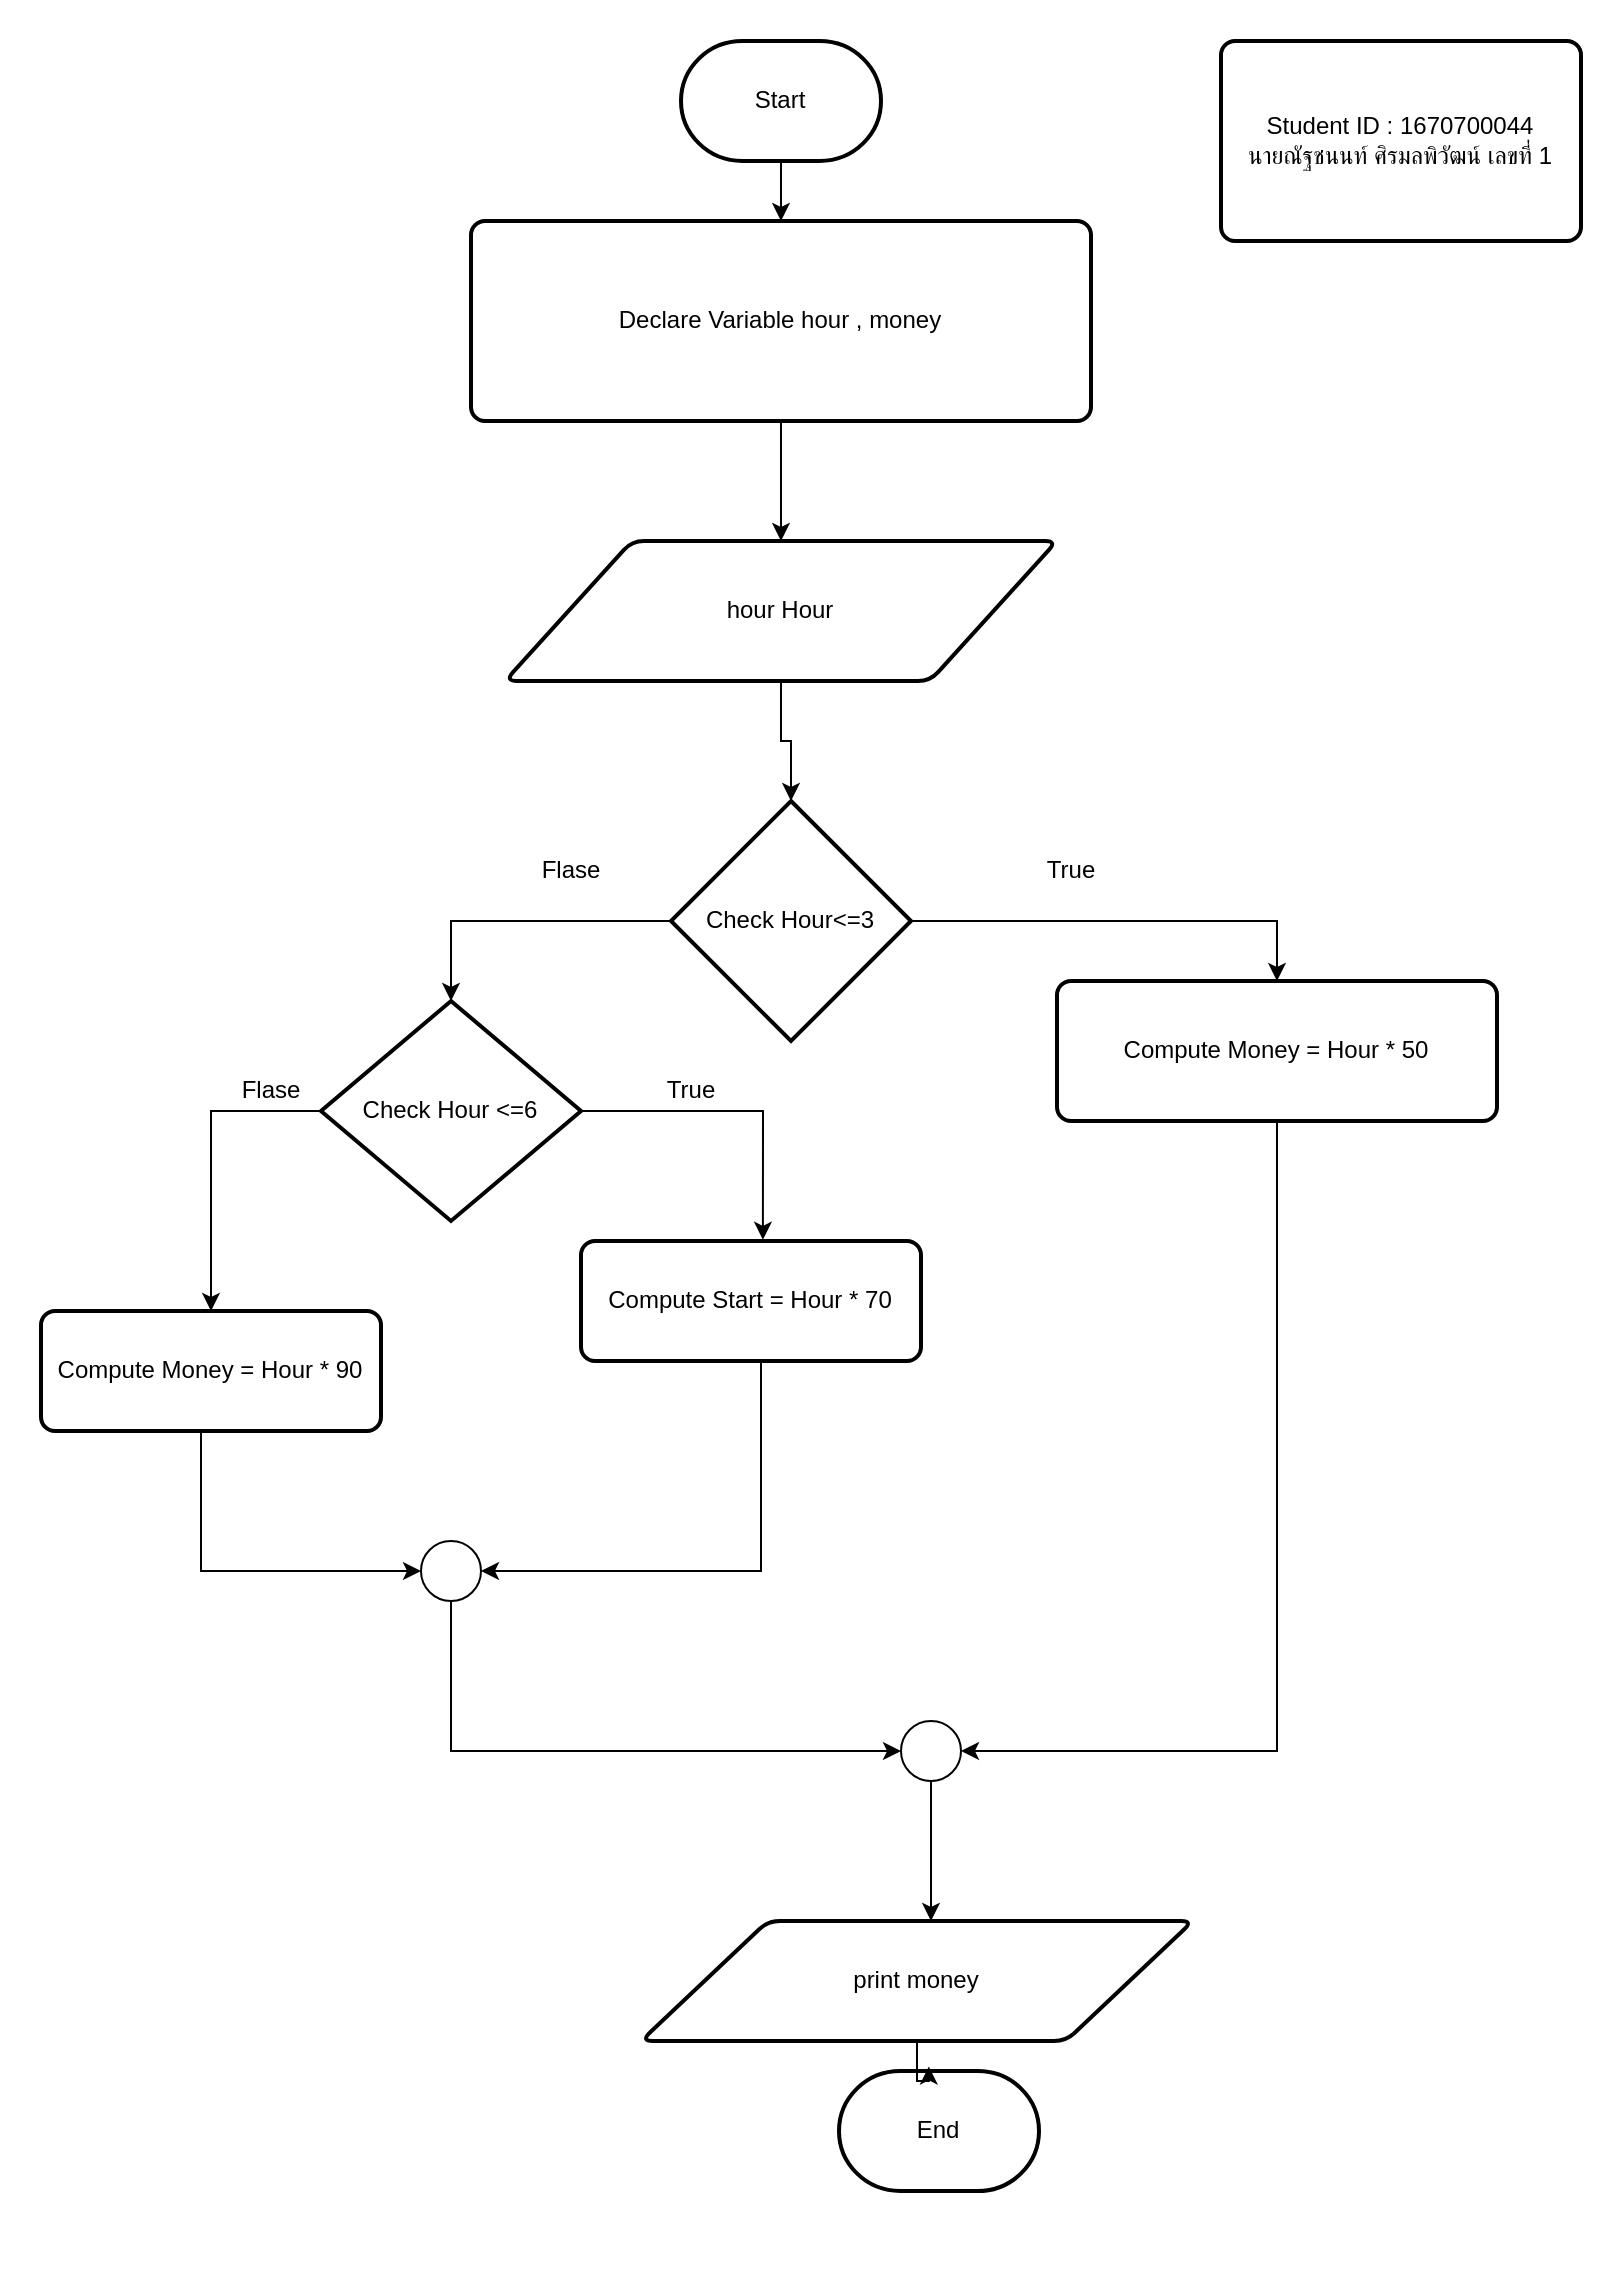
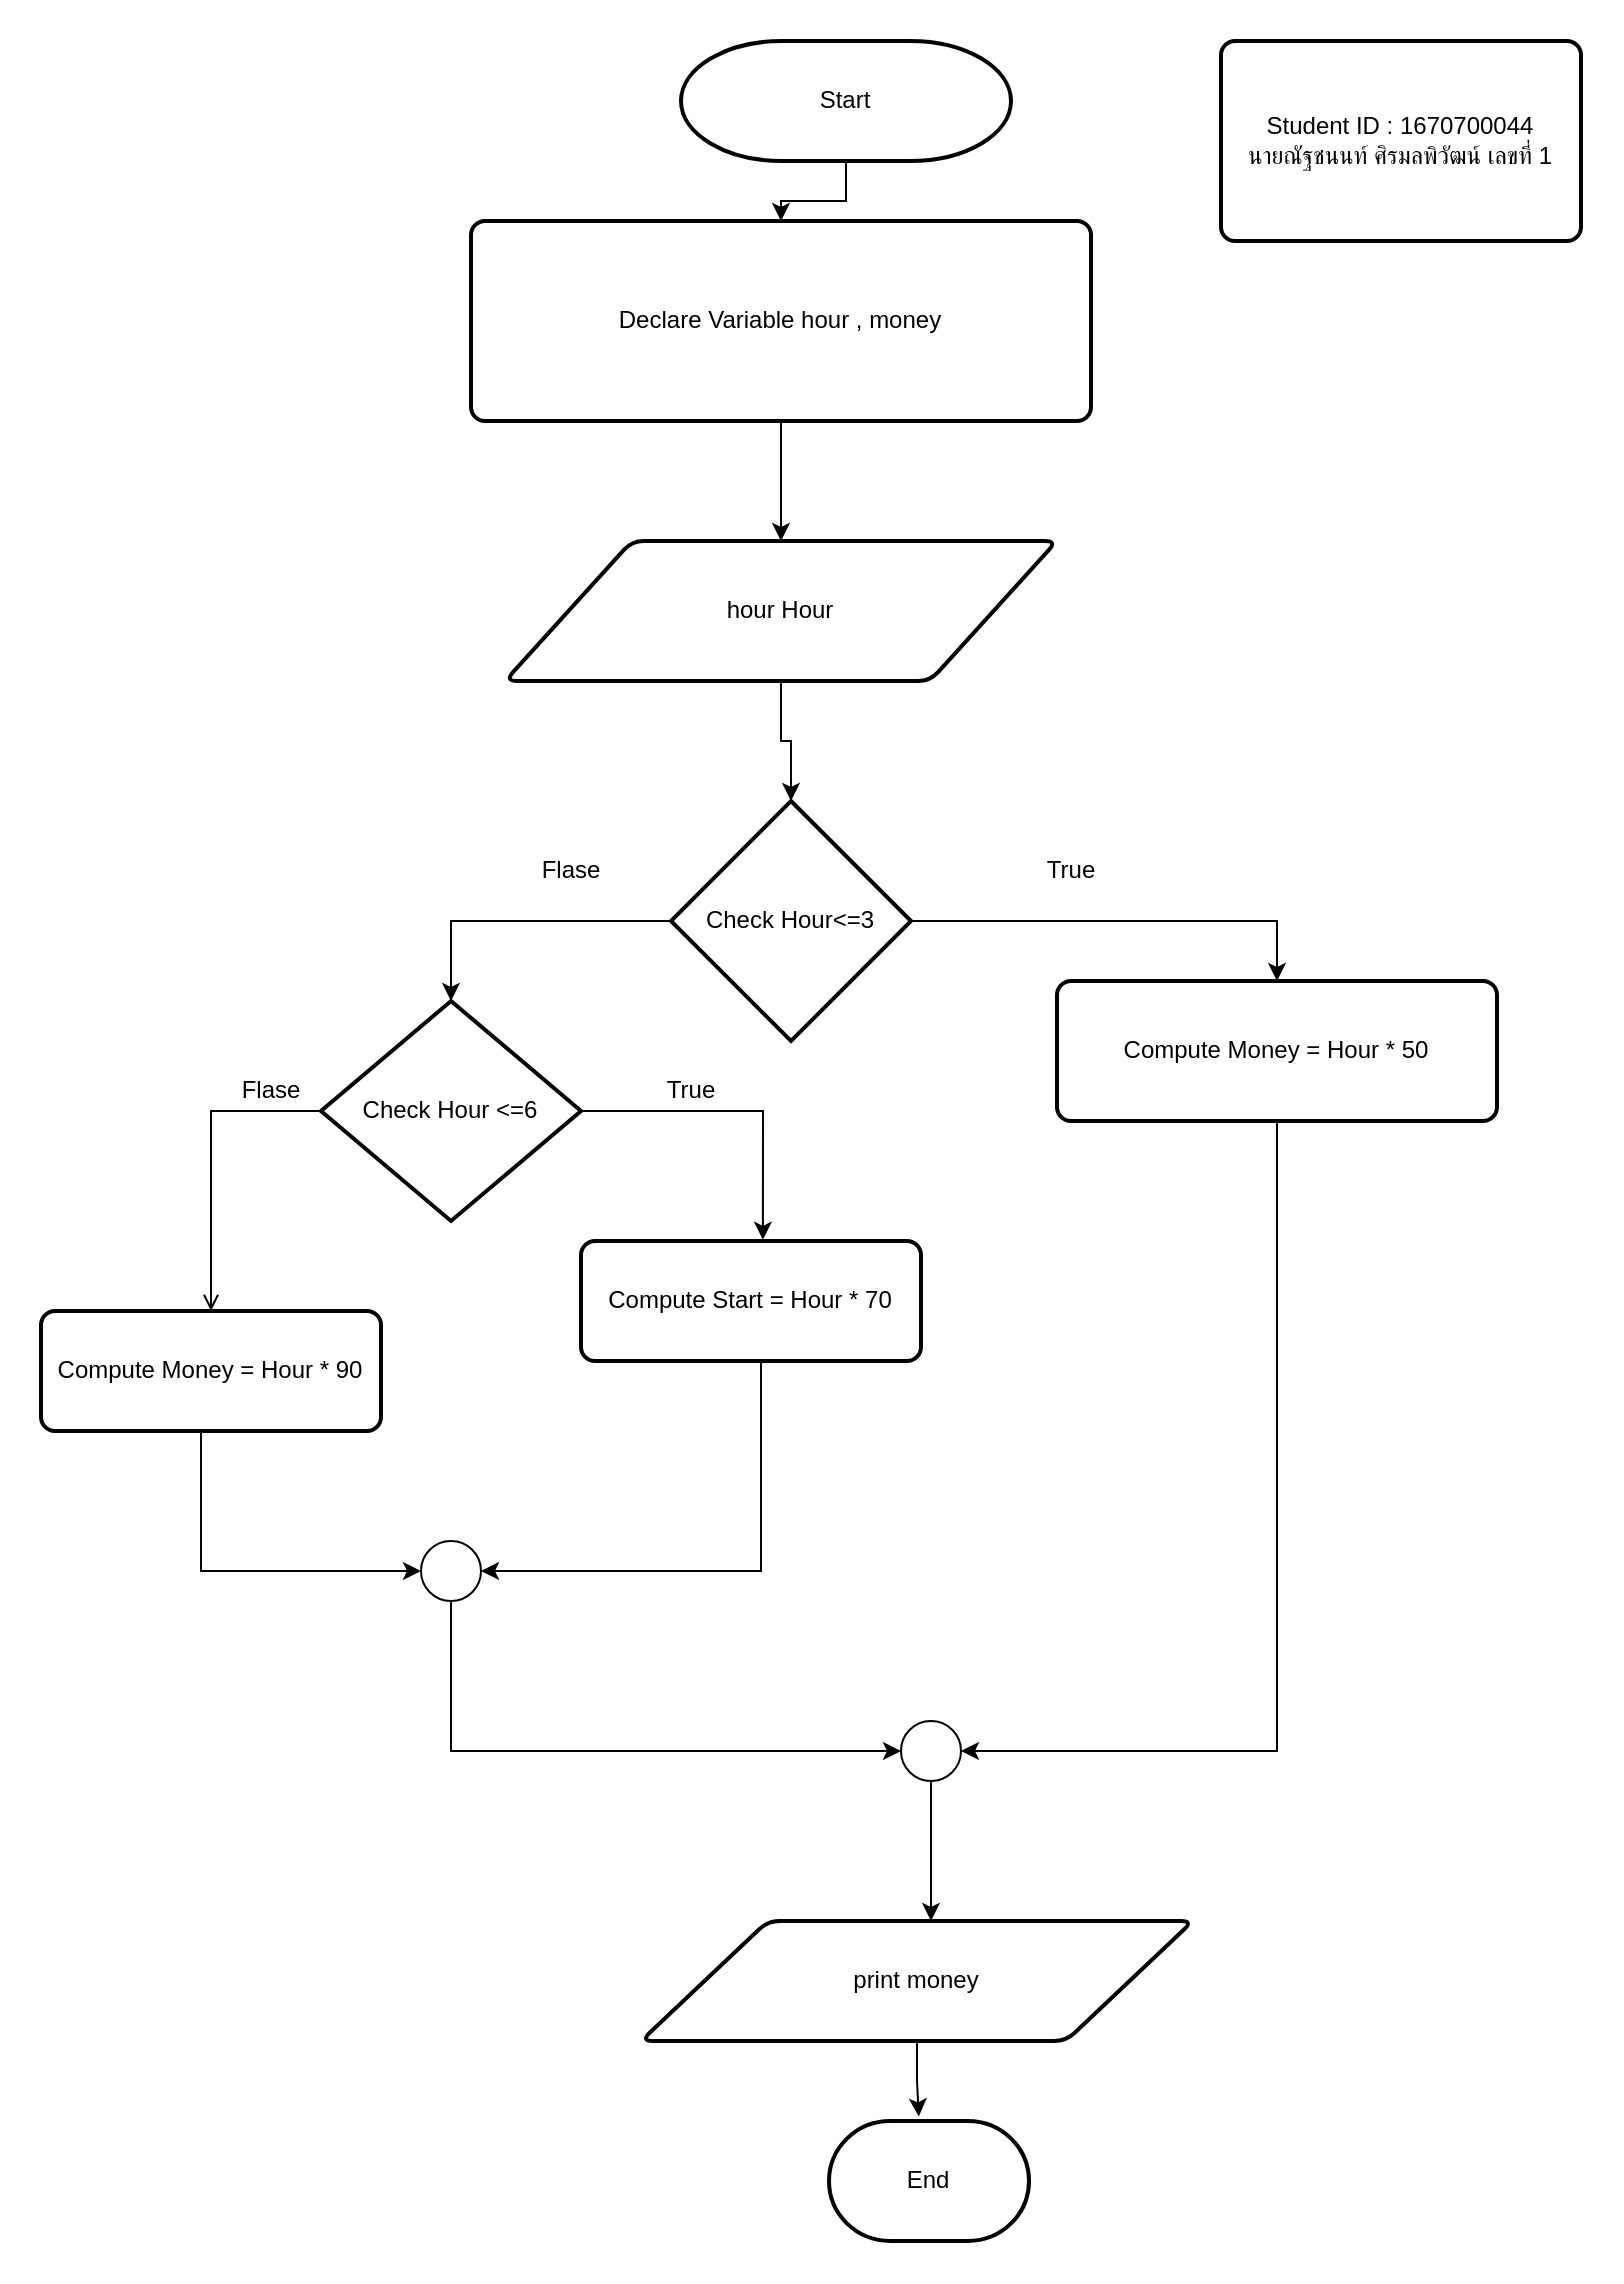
(781, 101) -> (846, 101)
(211, 1296) -> (211, 1298)
(939, 2131) -> (929, 2181)
